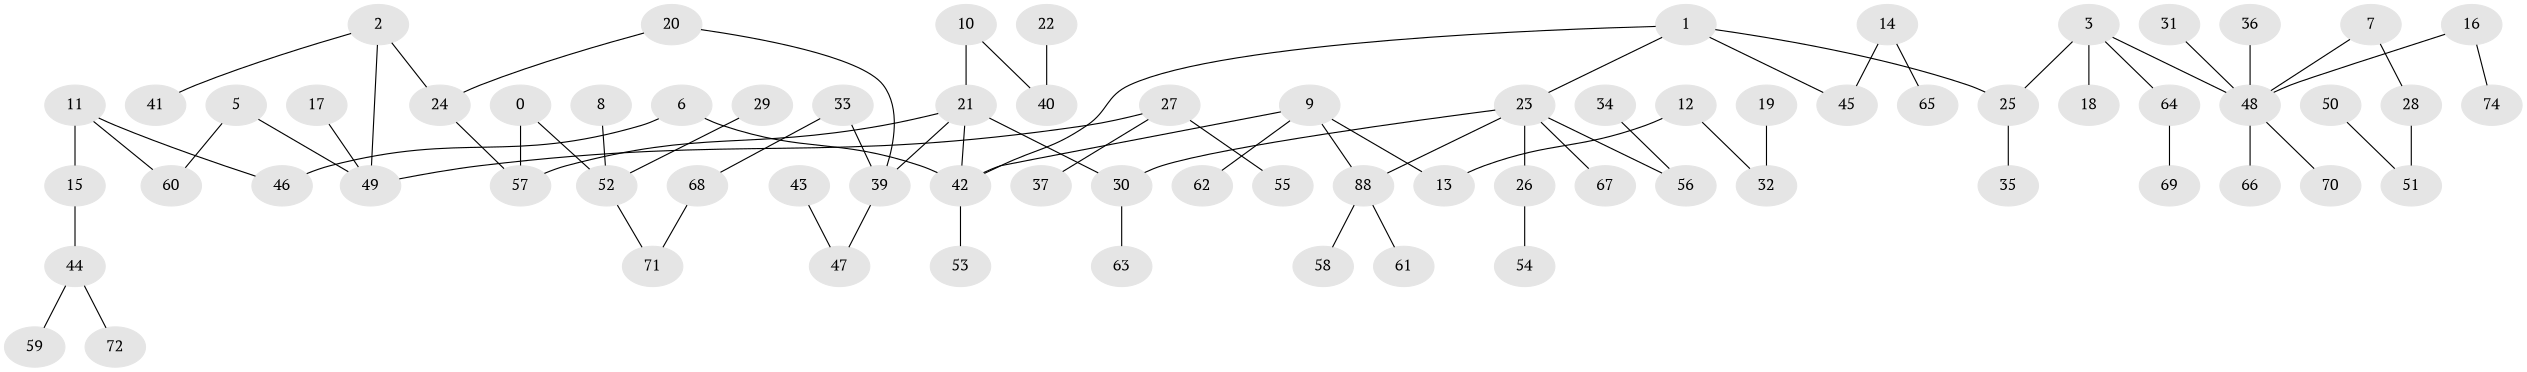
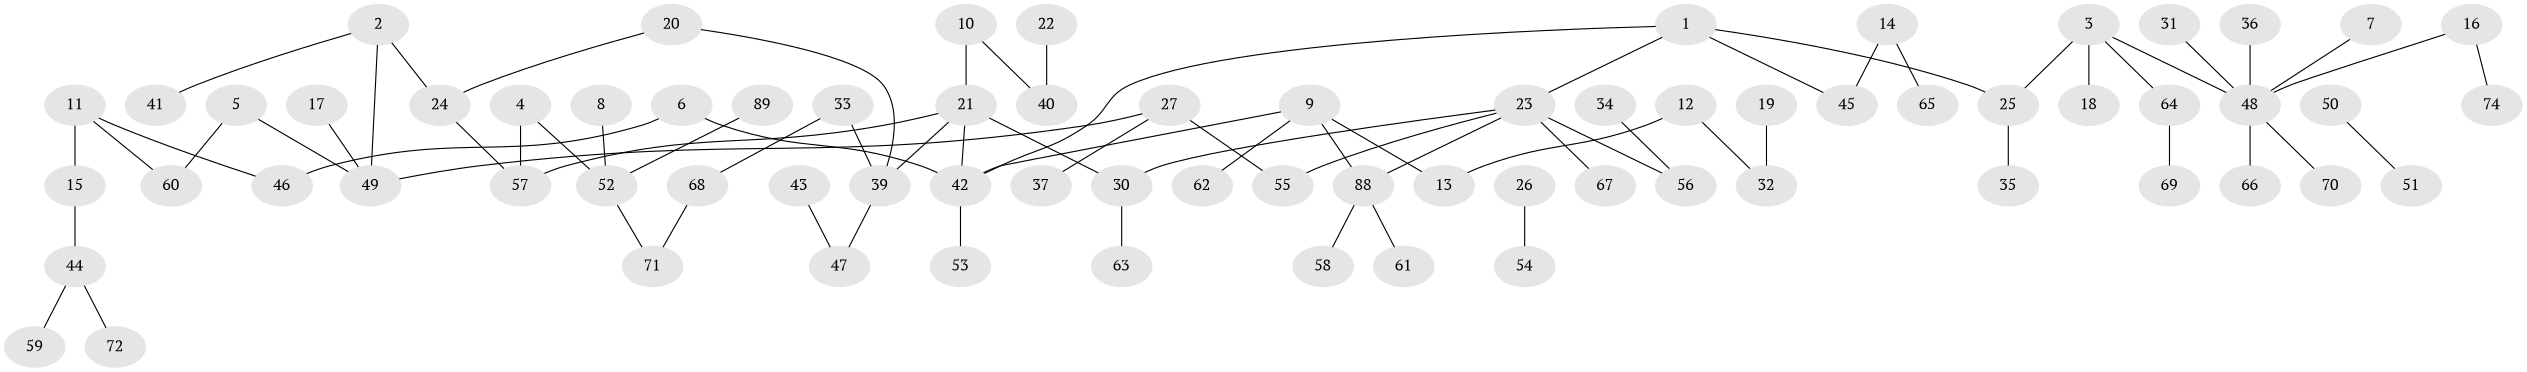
(521, 105) -> (521, 105)
(762, 105) -> (762, 105)
(2411, 105) -> none
(1525, 146) -> (1400, 140)
